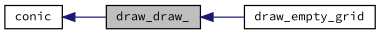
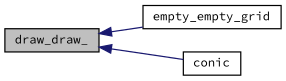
(91, 17) -> (147, 54)
(310, 17) -> (212, 17)
